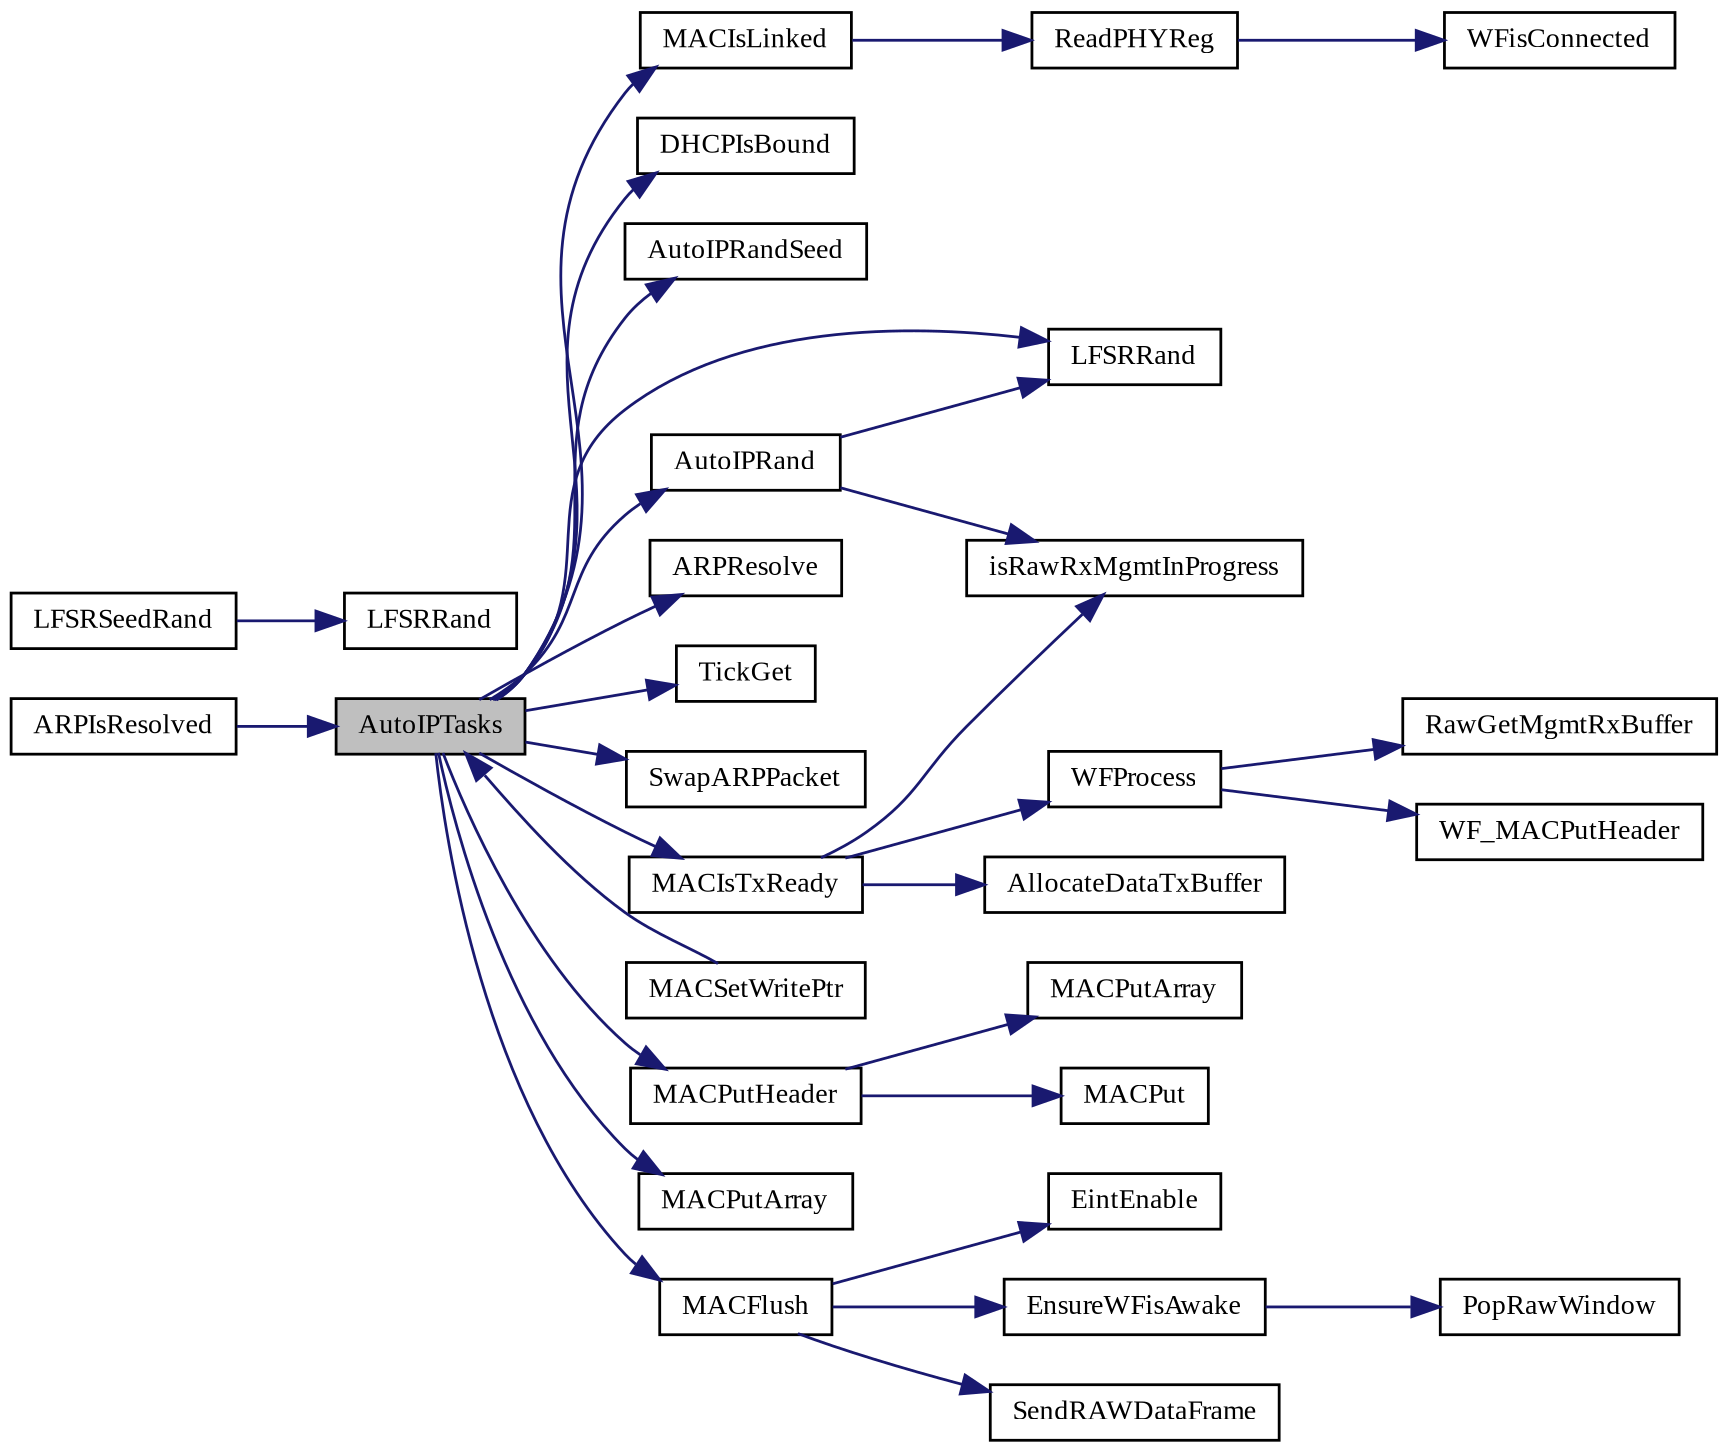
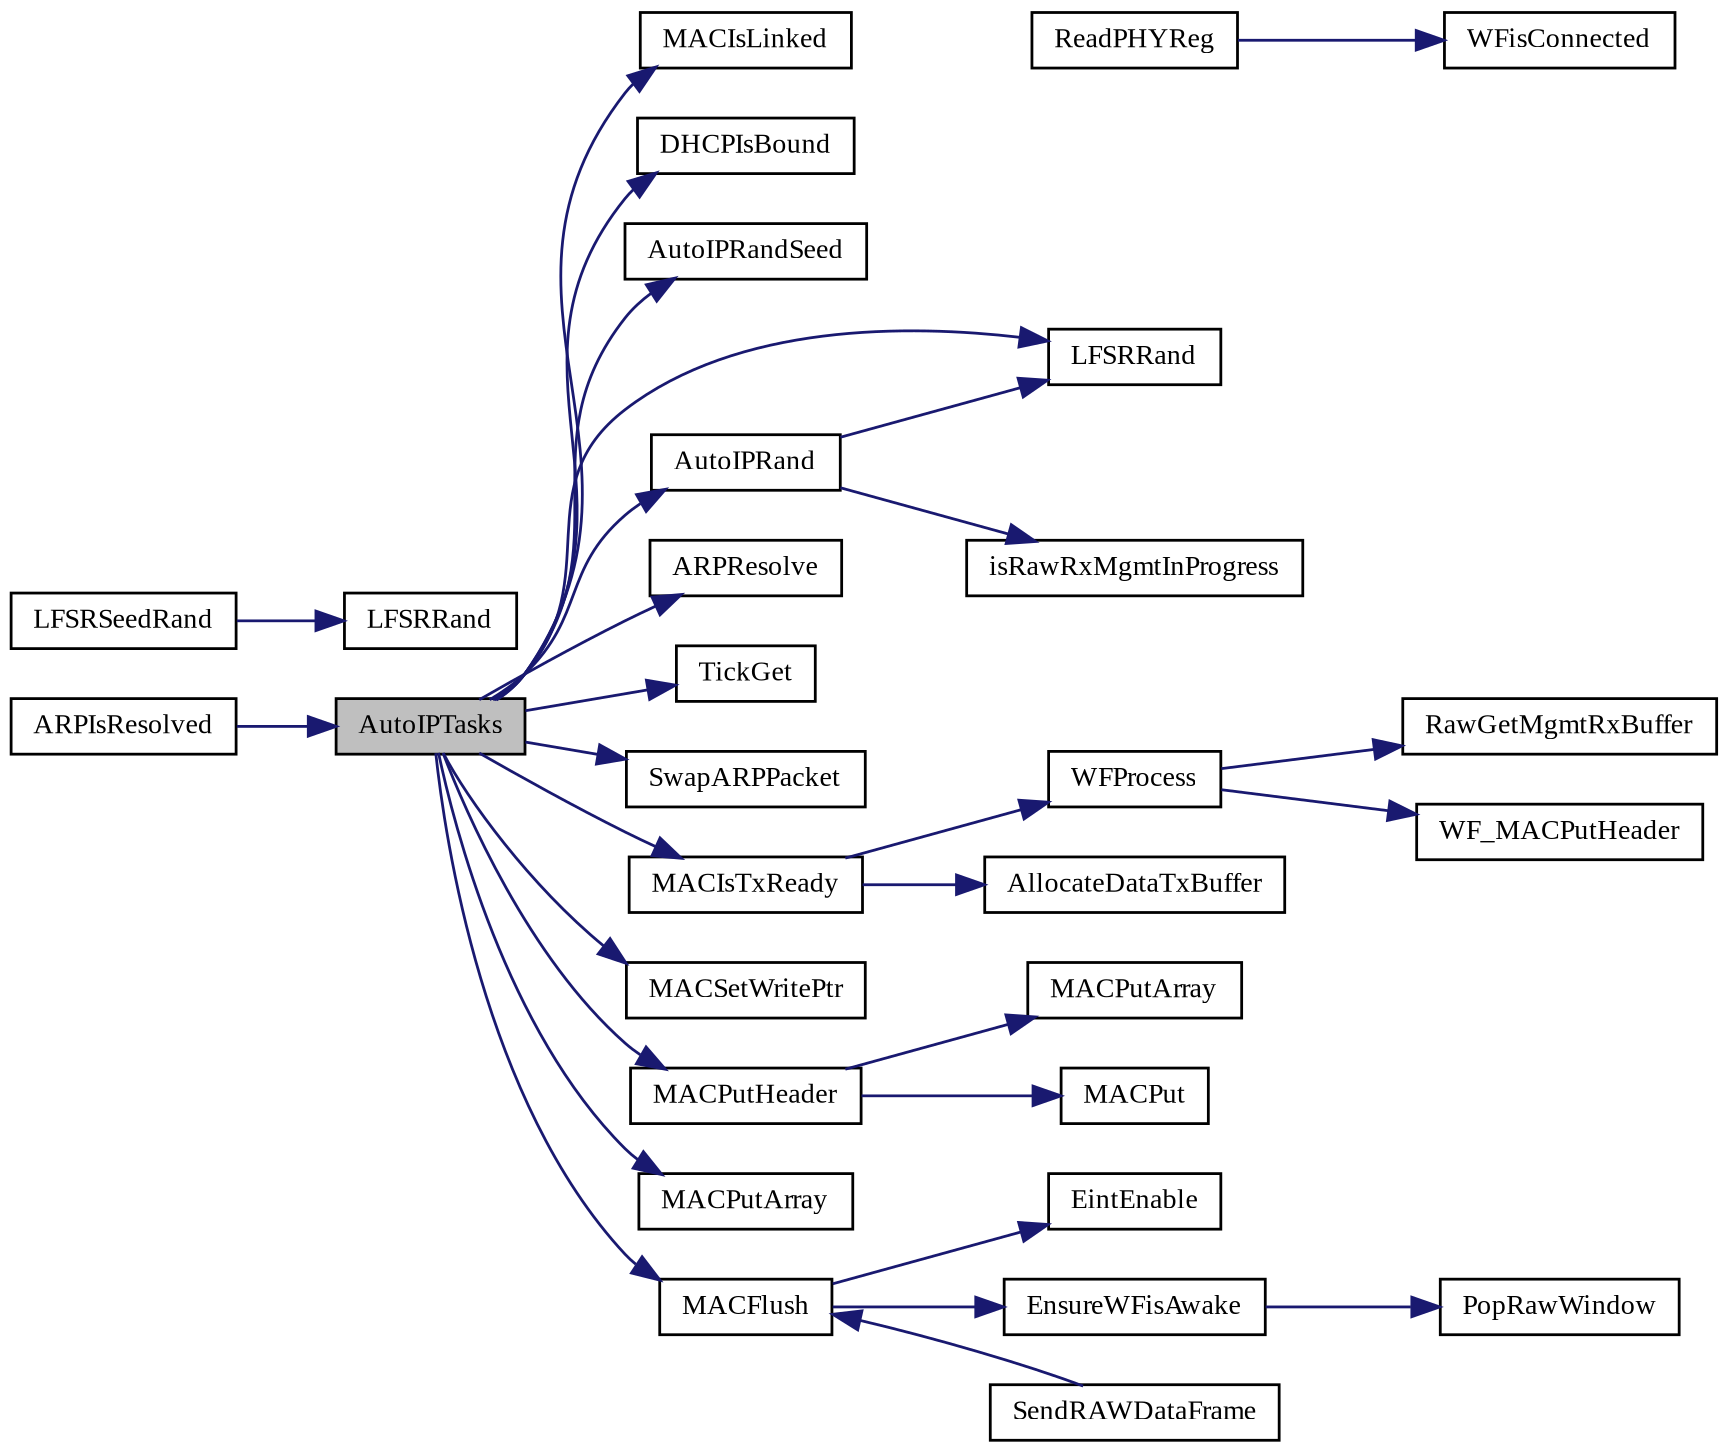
(928, 40) -> none
(954, 740) -> none
(590, 884) -> (515, 857)
(880, 1361) -> (972, 1350)
